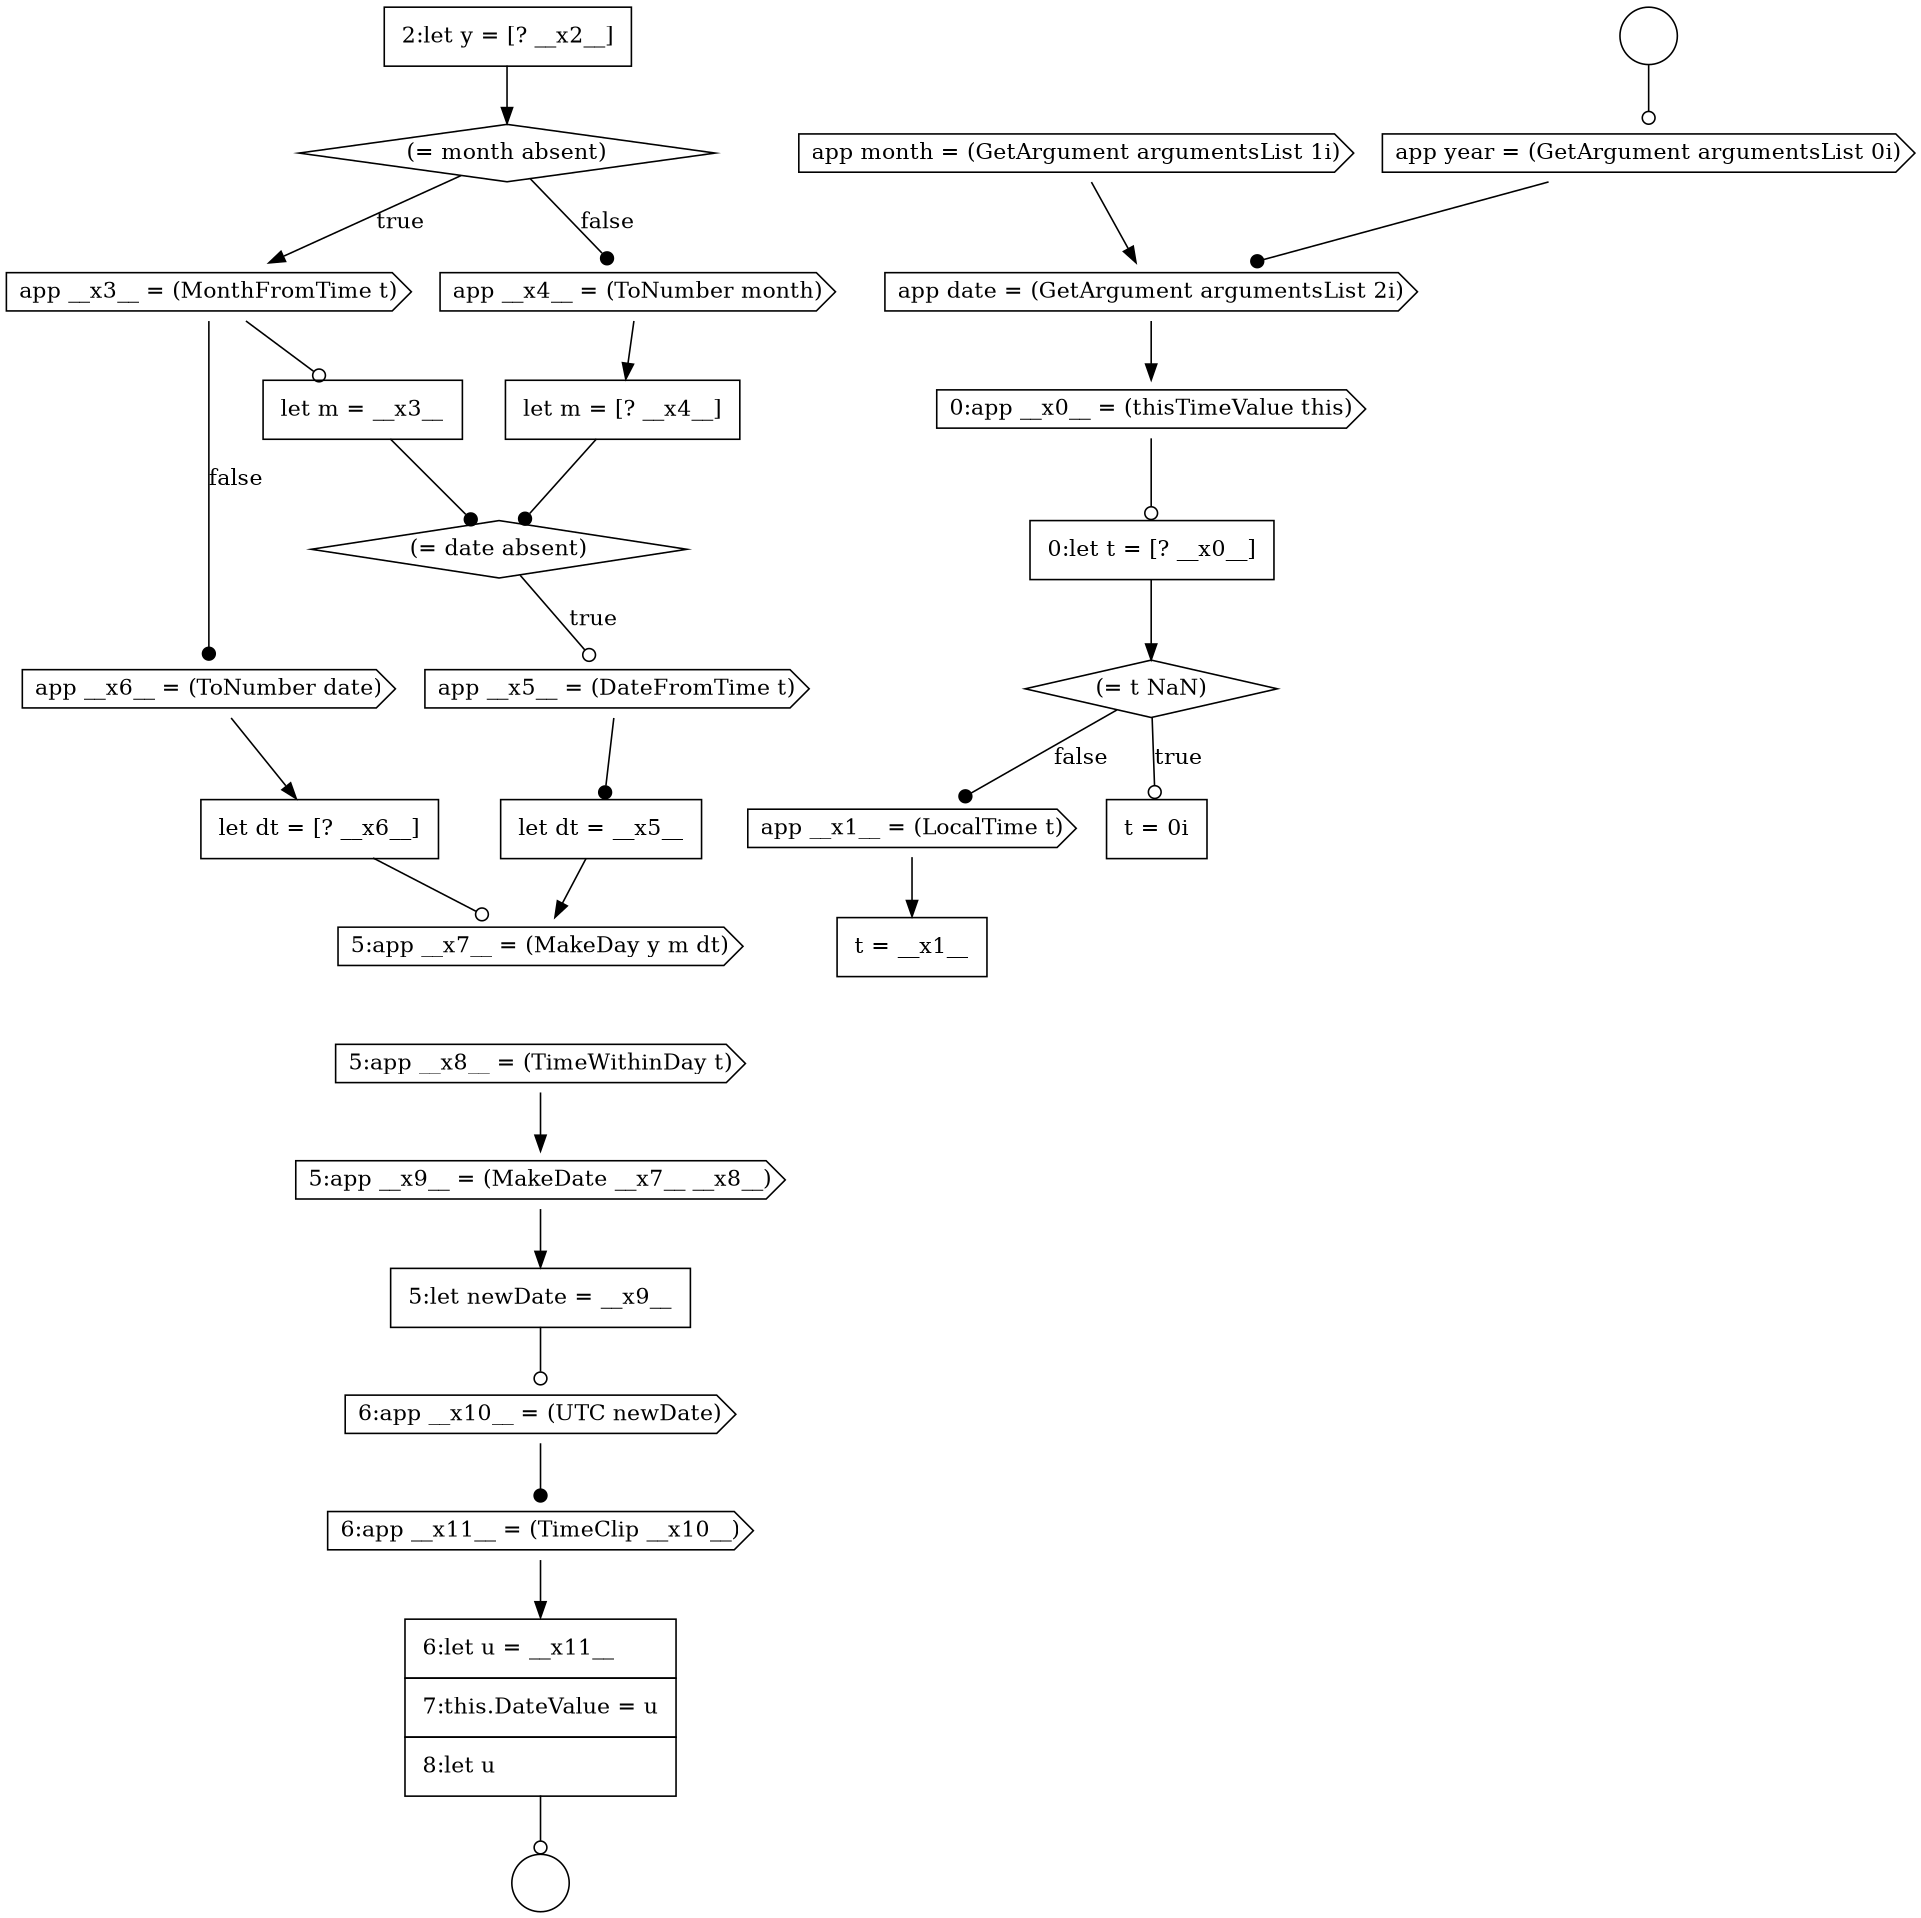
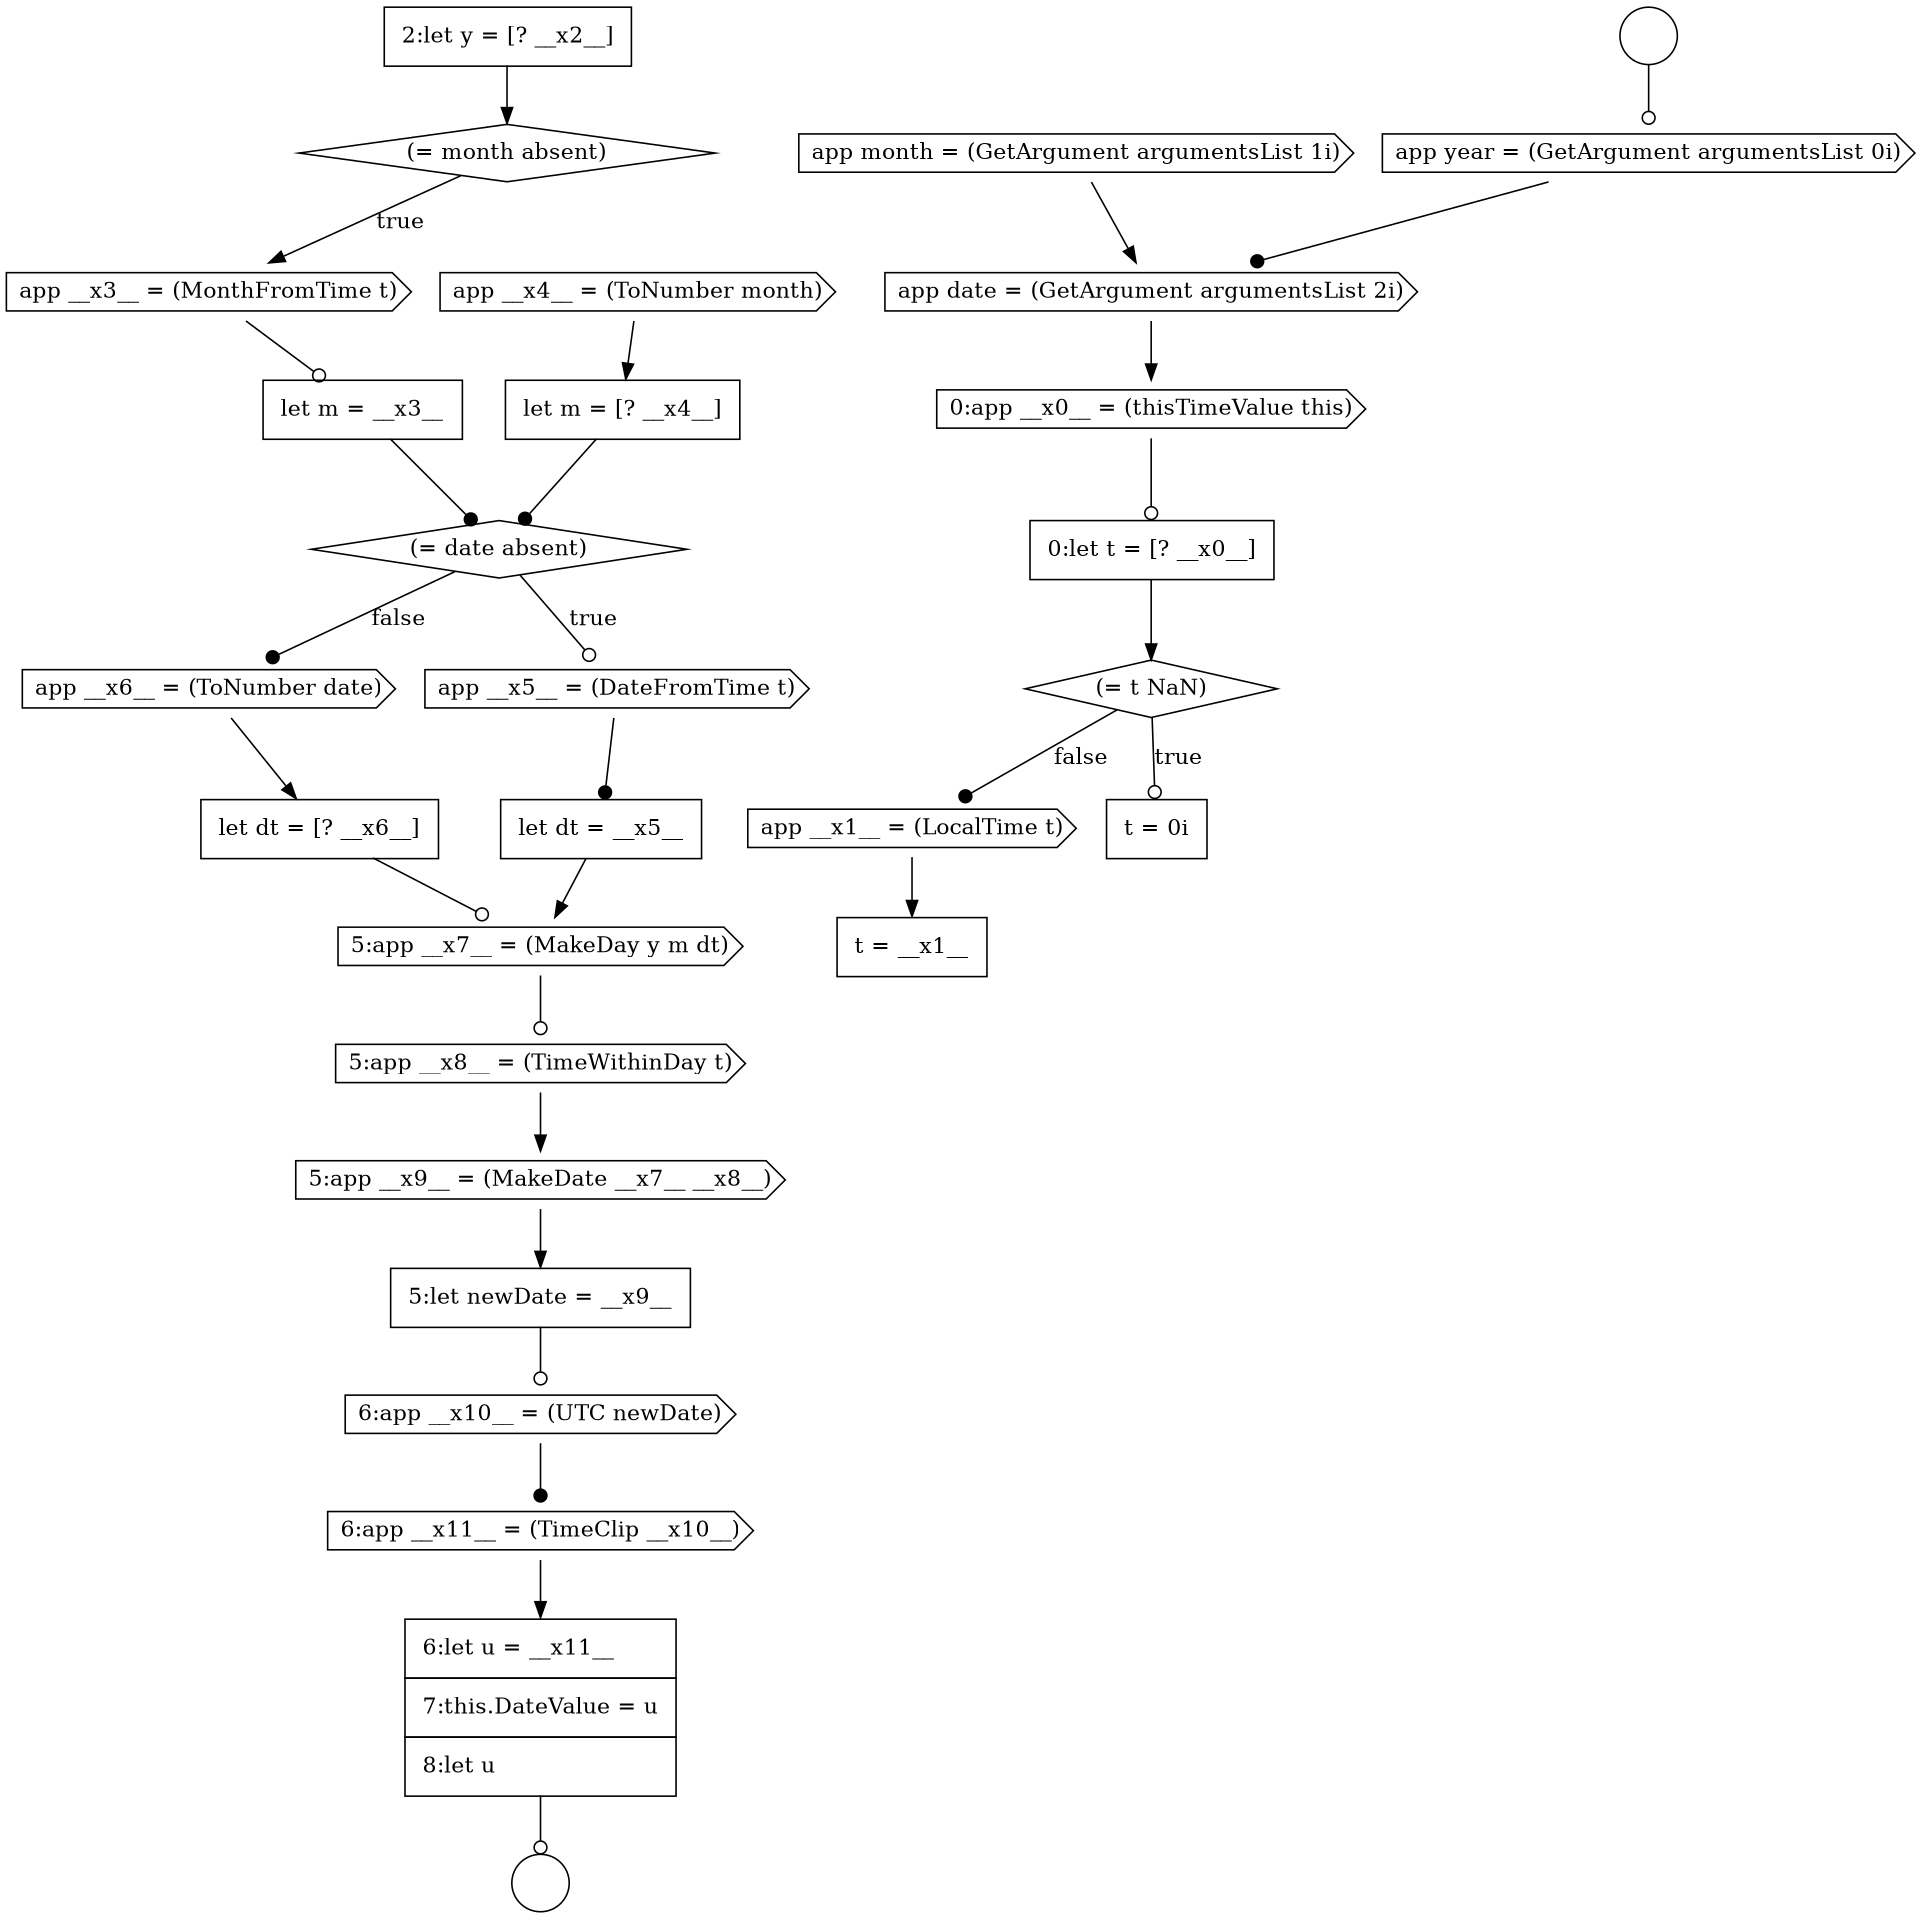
(566, 216) -> none
(209, 484) -> (367, 613)
none -> (541, 999)
